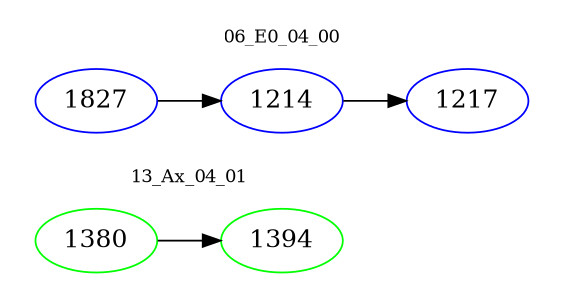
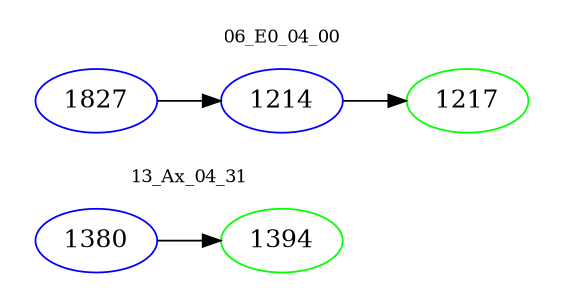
(468, 101) -> (468, 101)
(189, 178) -> (189, 178)
(96, 241) -> (96, 241)
